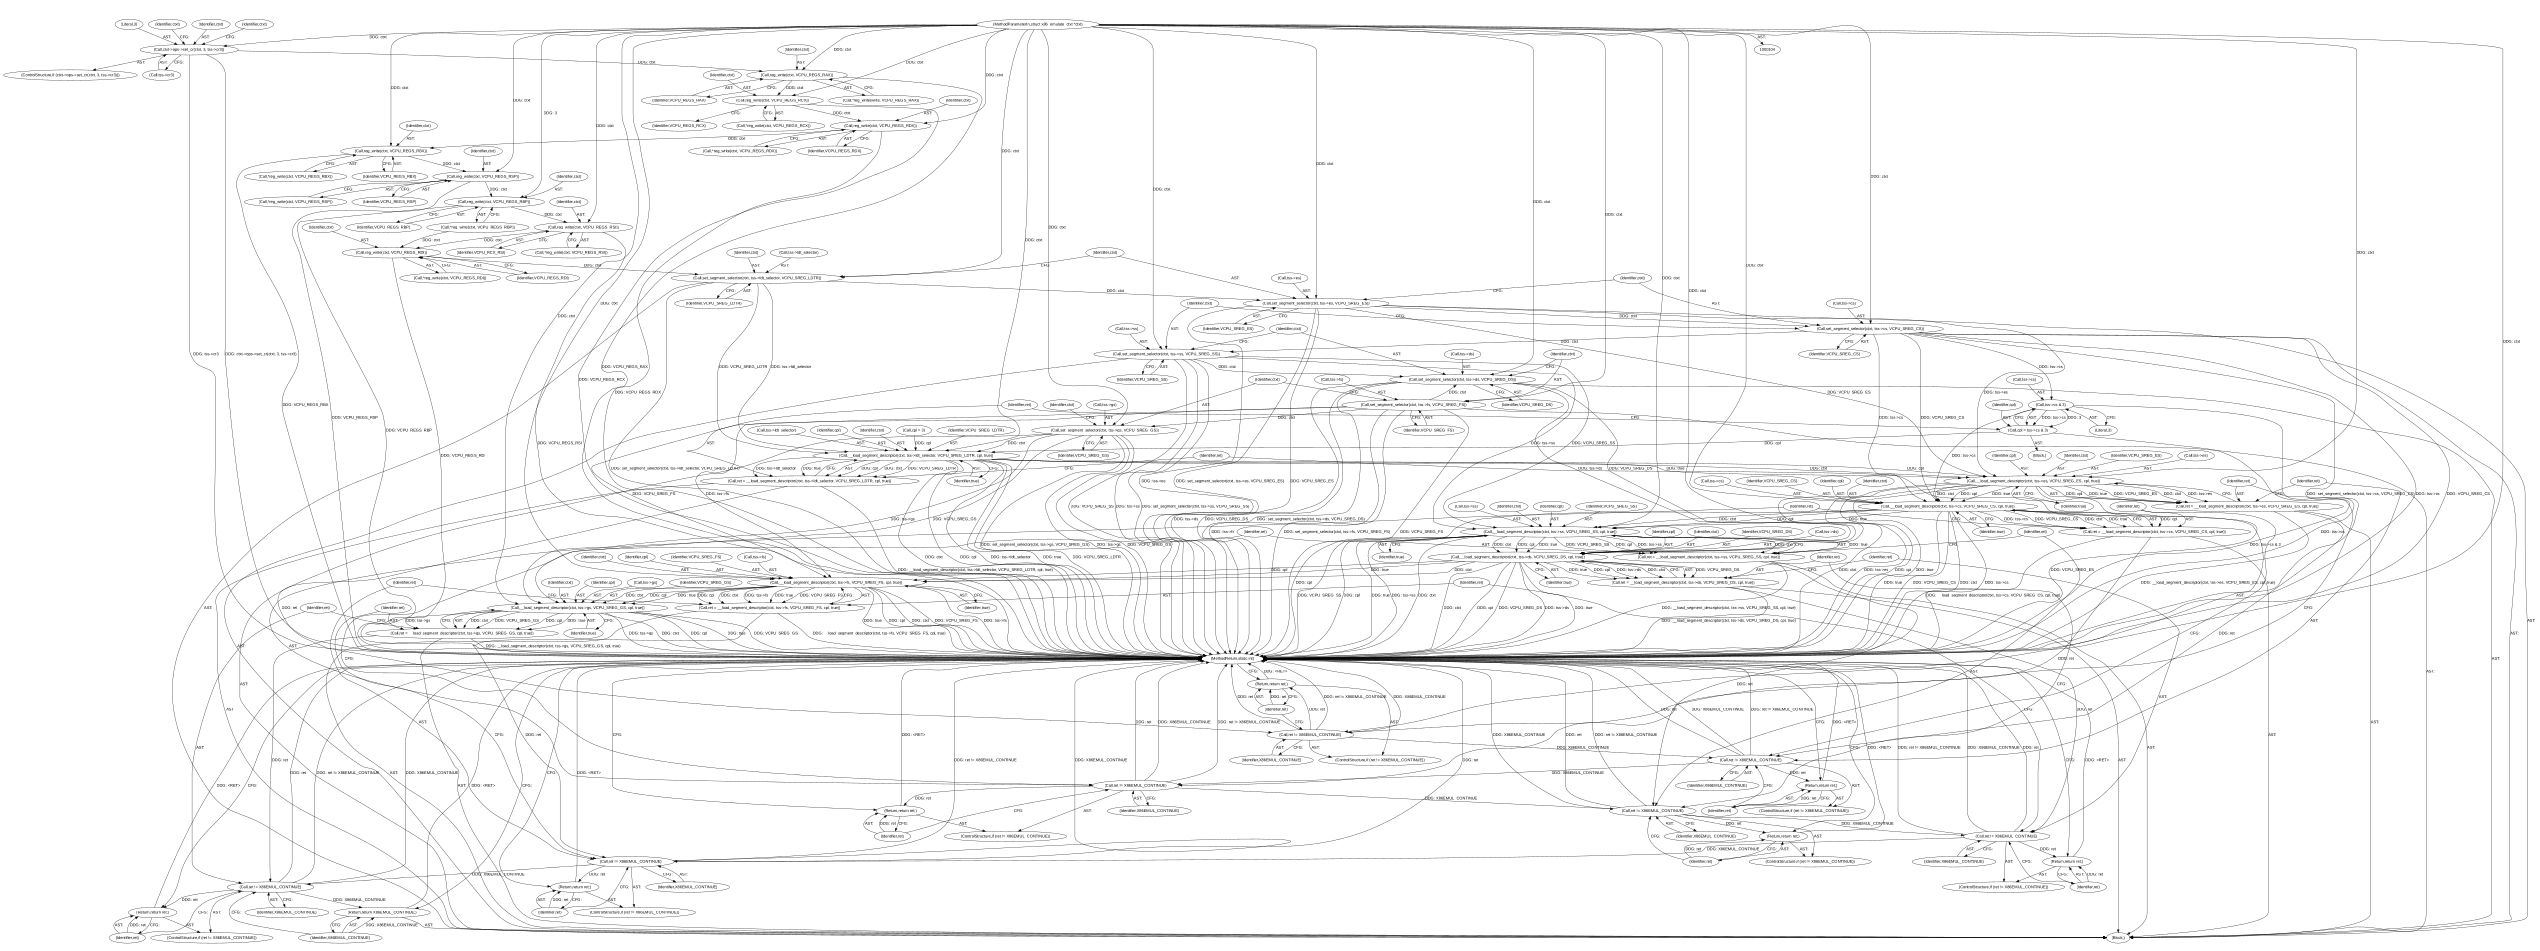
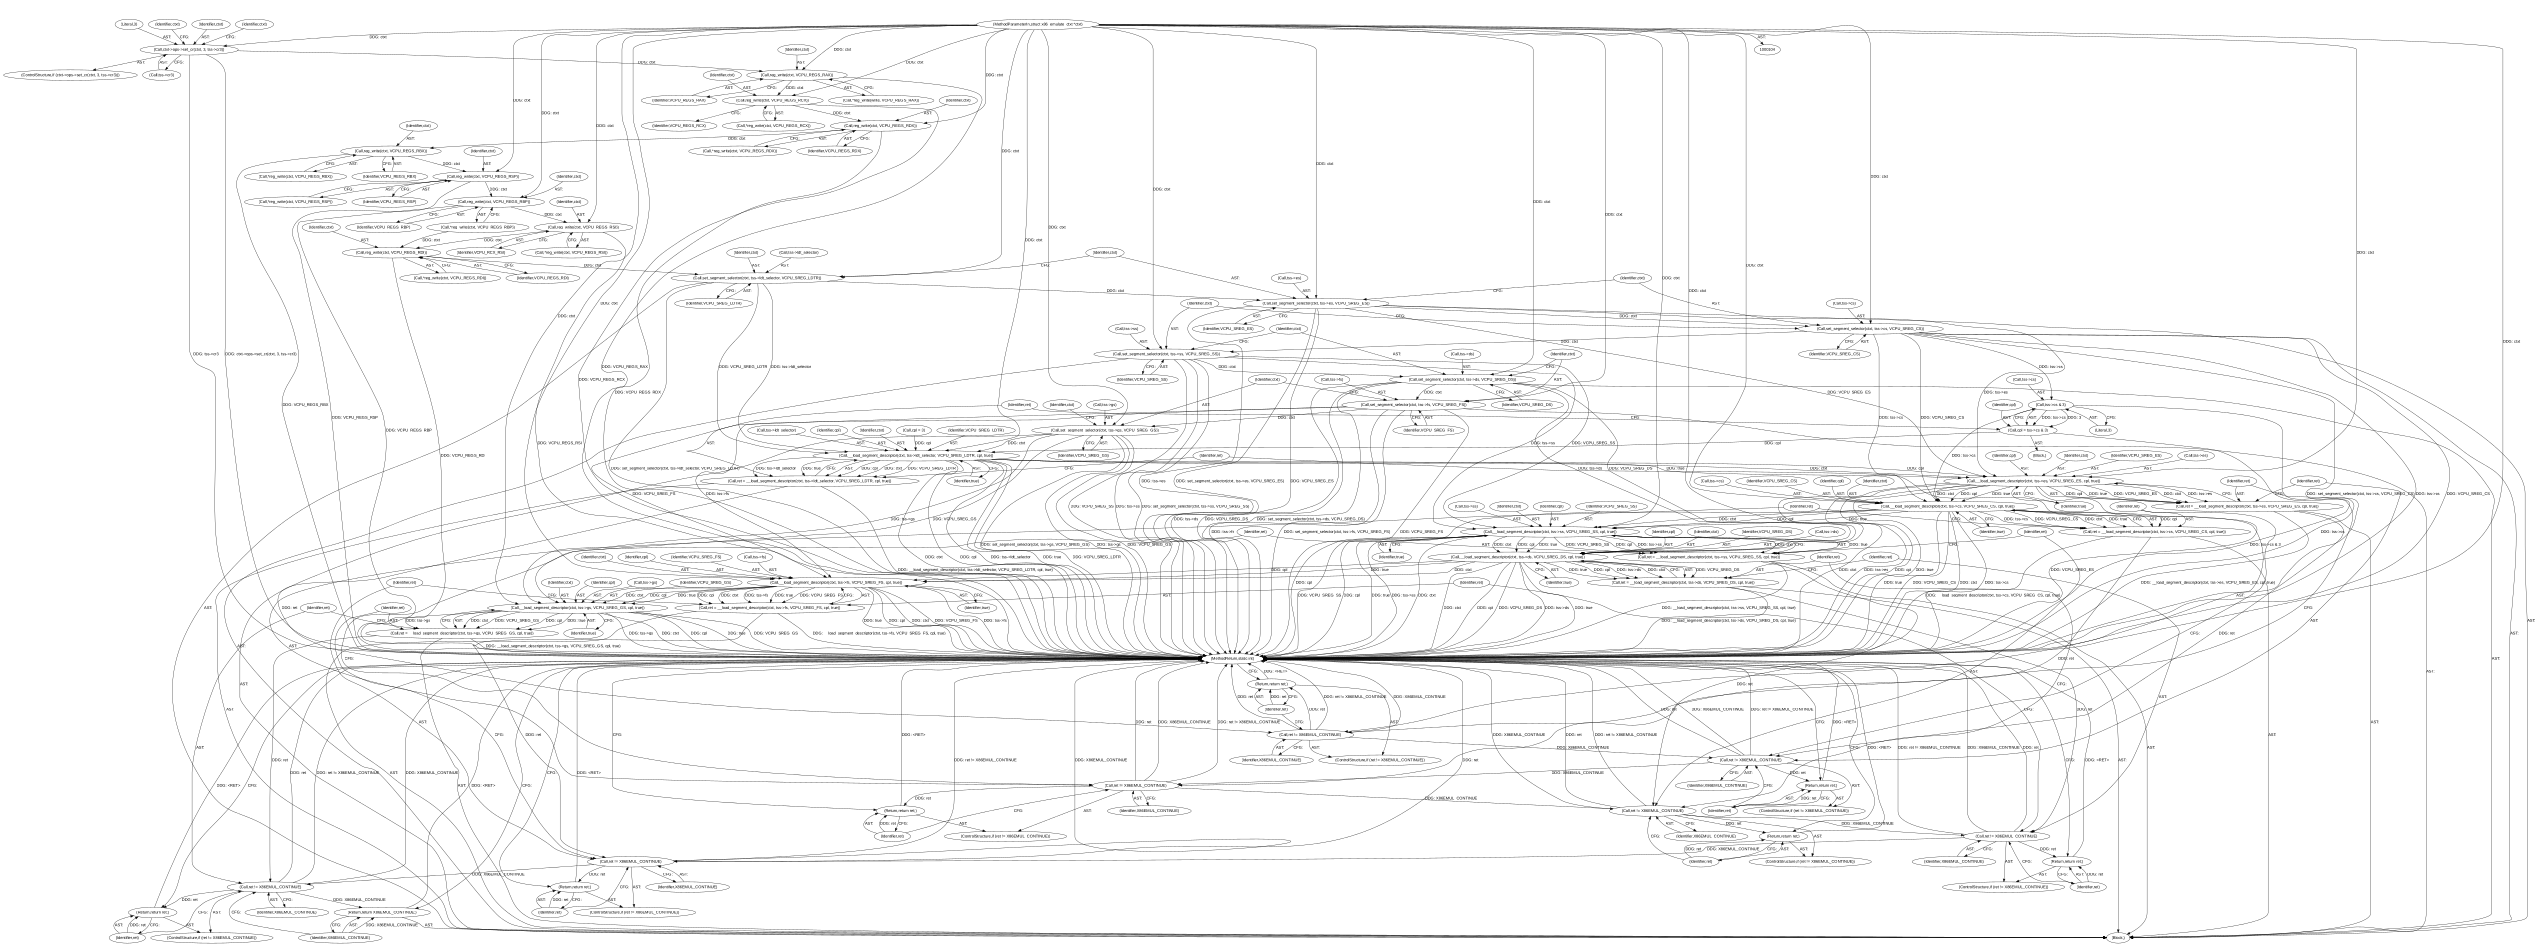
(531, 34) -> none
(550, 113) -> (550, 113)
(1442, 394) -> (1426, 389)
